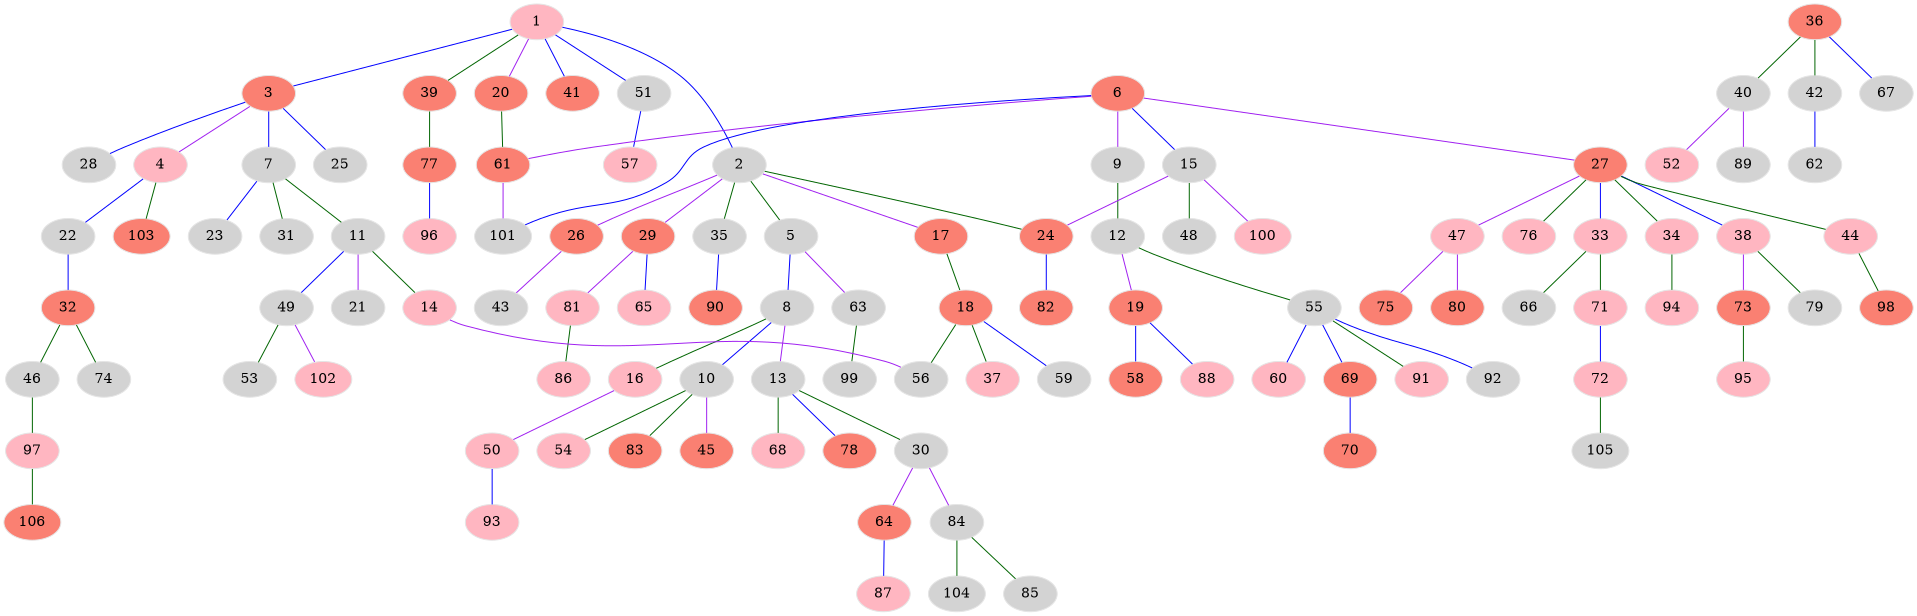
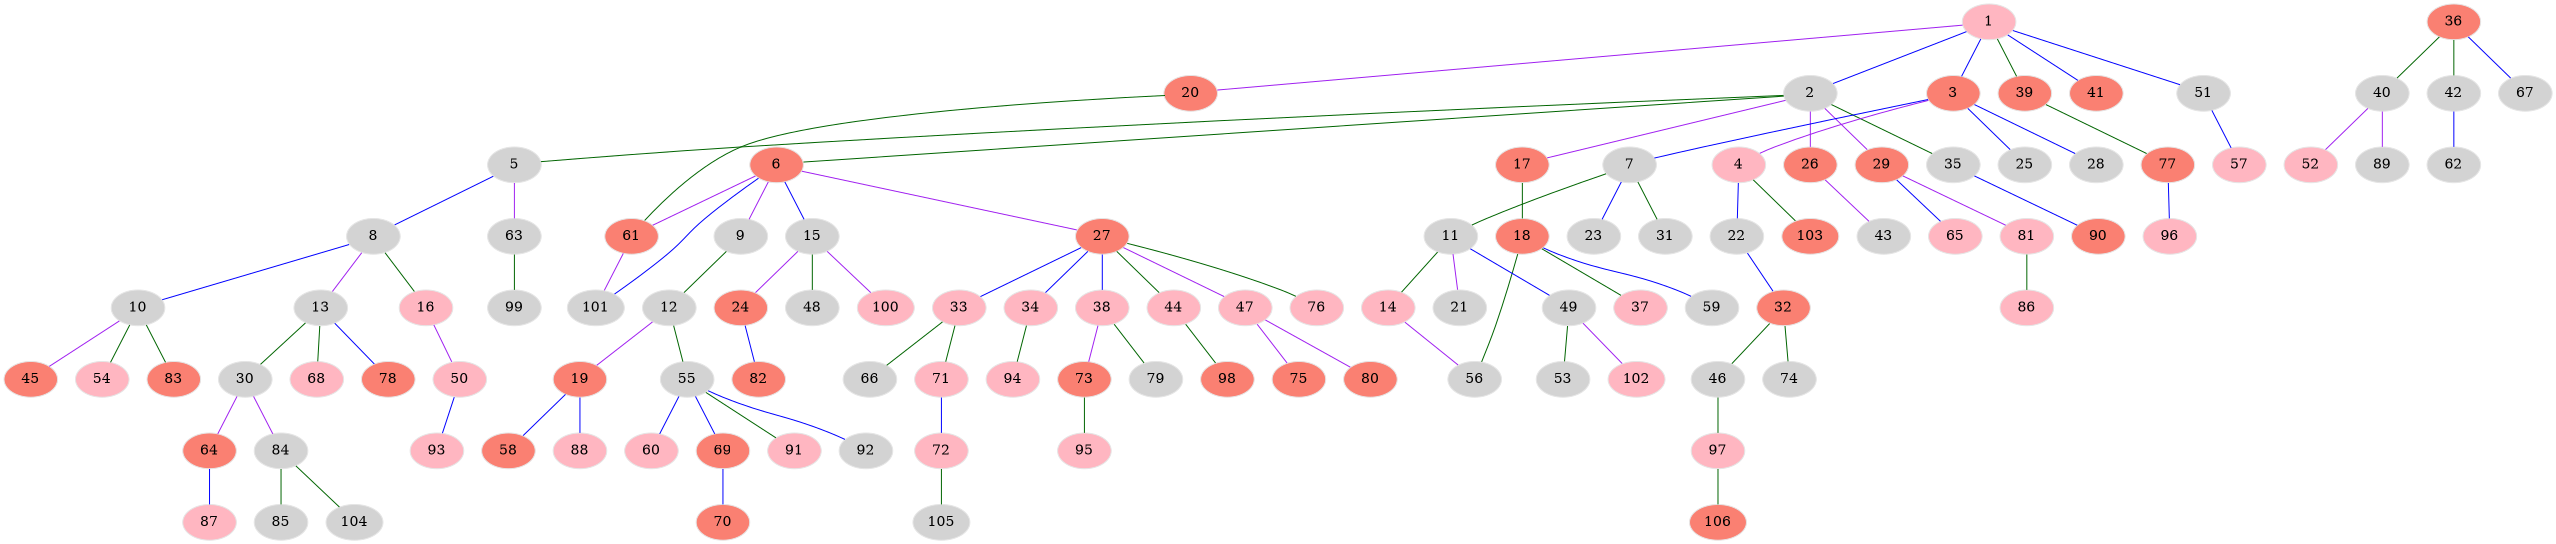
(893, 200) -> (1294, 129)
(1636, 200) -> (1067, 272)
